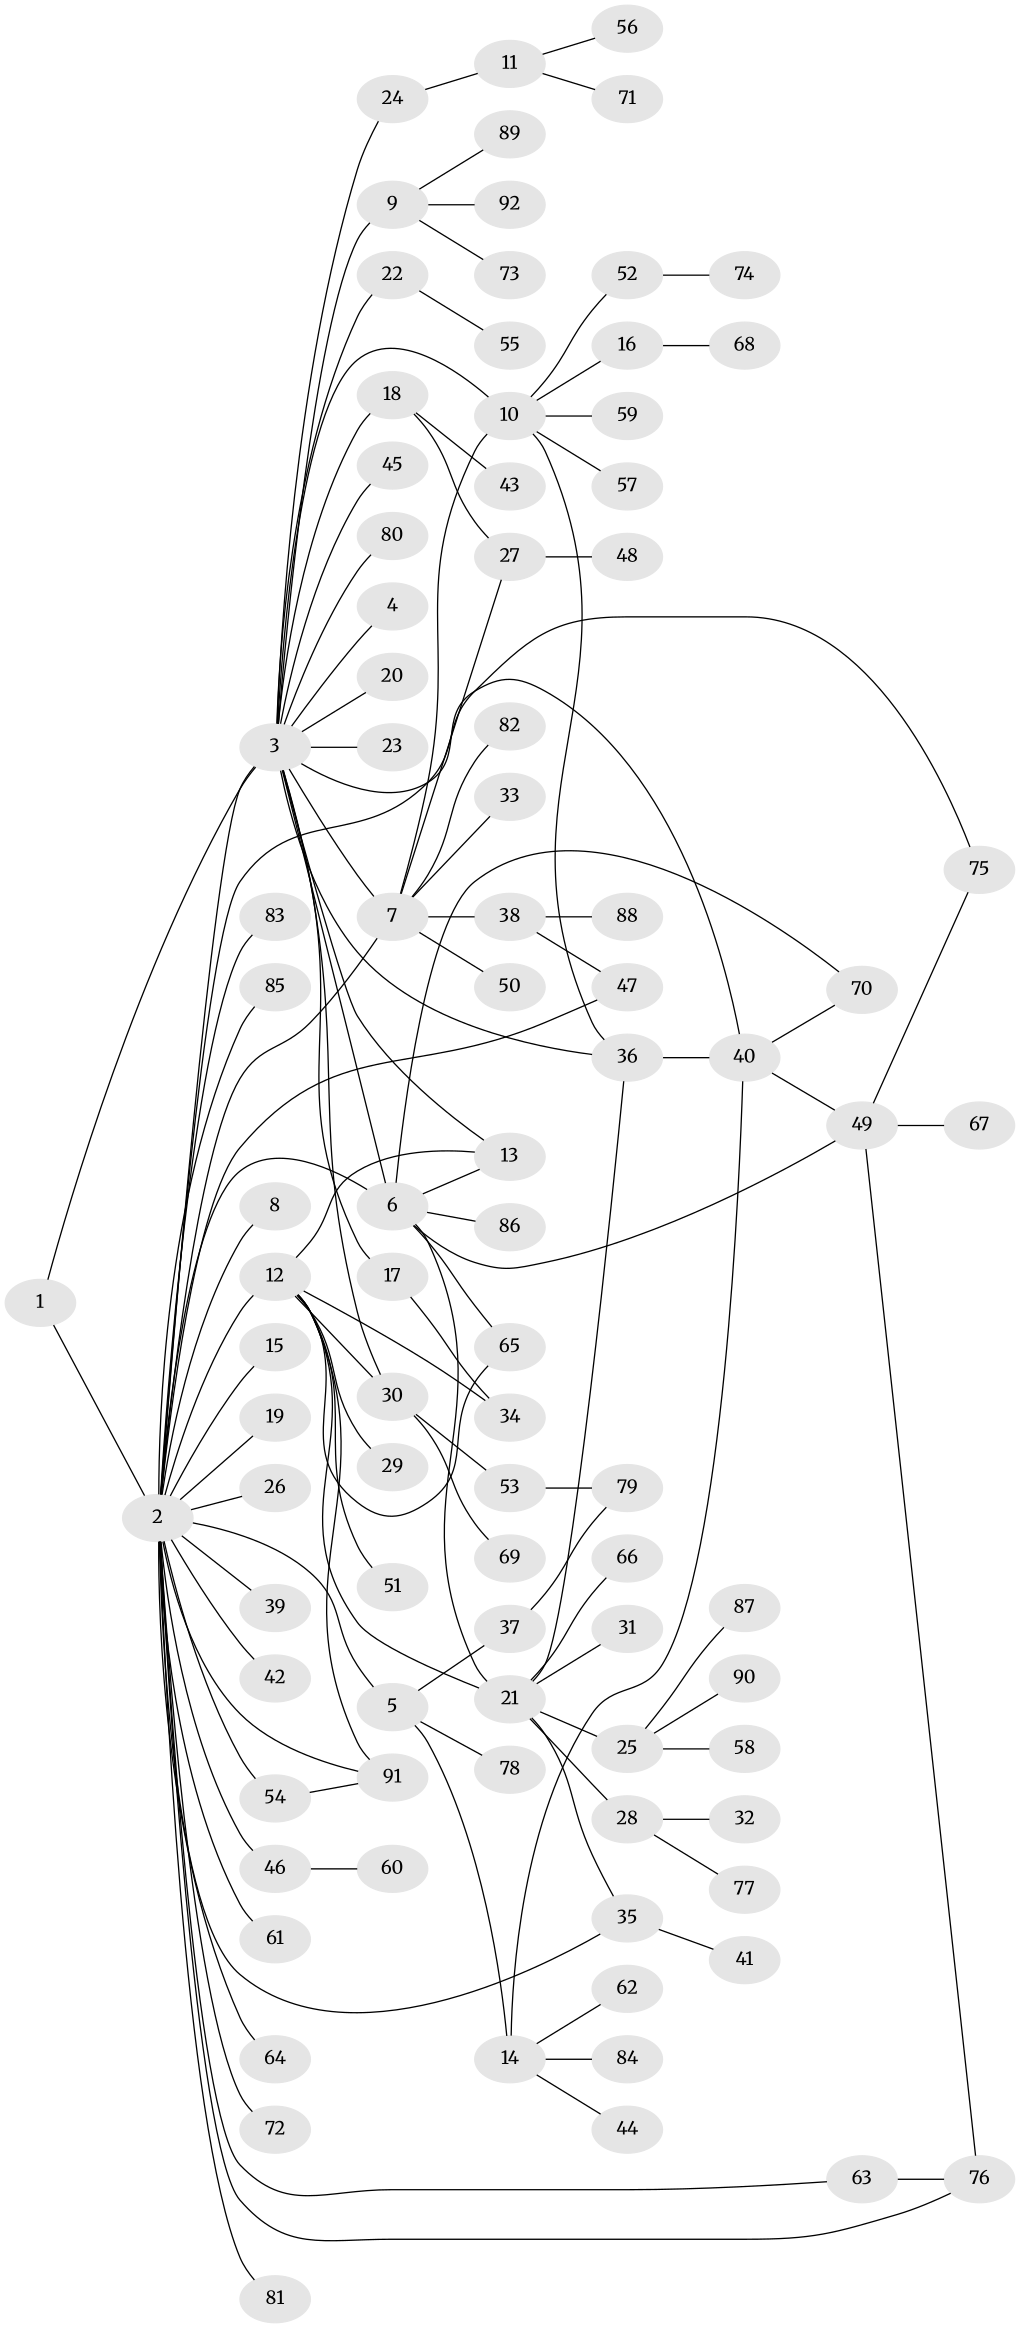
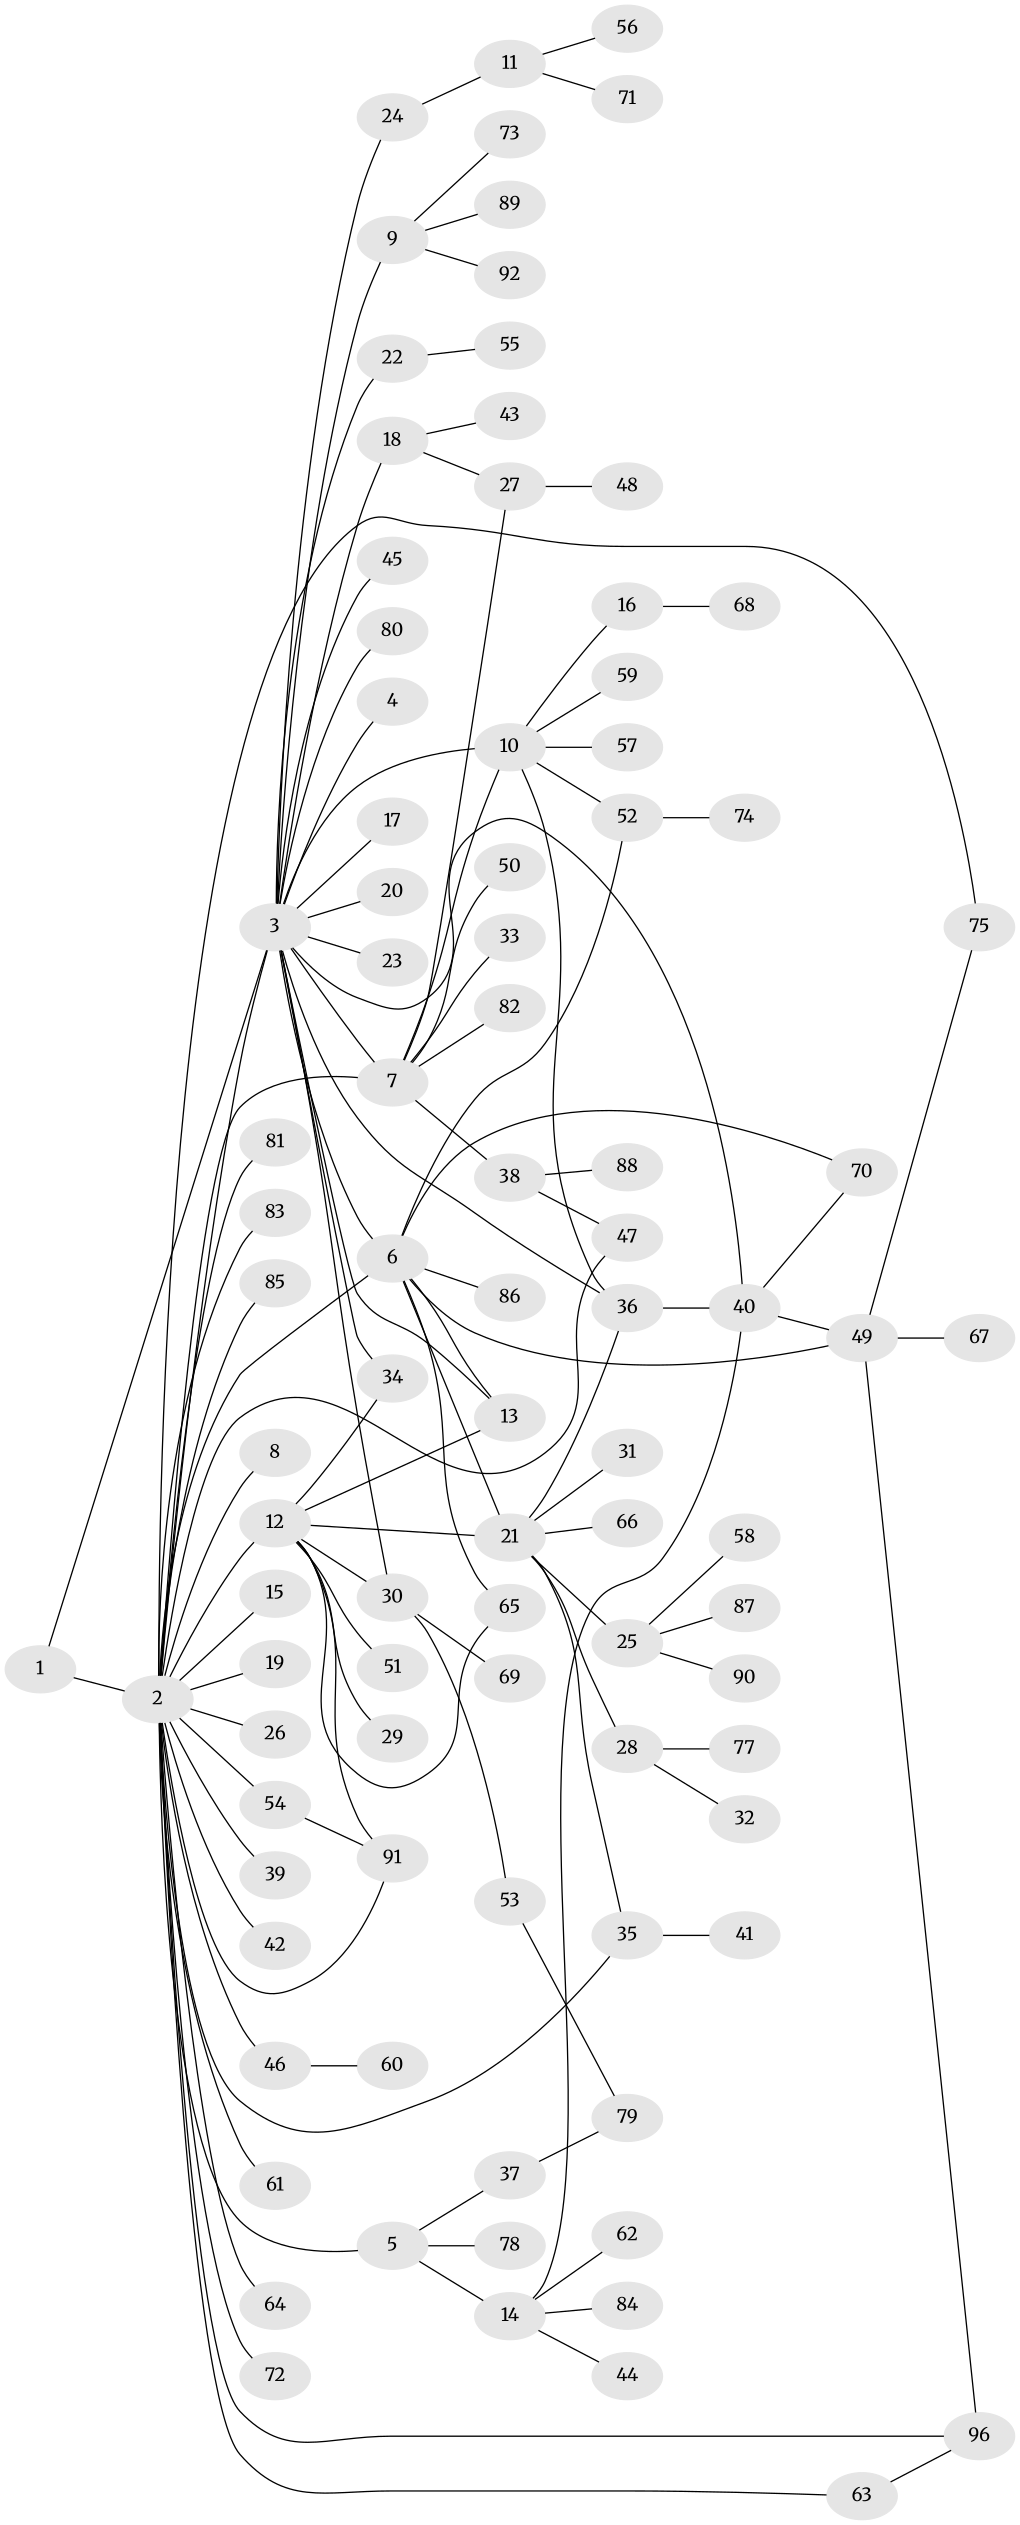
none -> (536, 1054)
(447, 1346) -> (321, 1157)
(979, 2179) -> (979, 2436)
